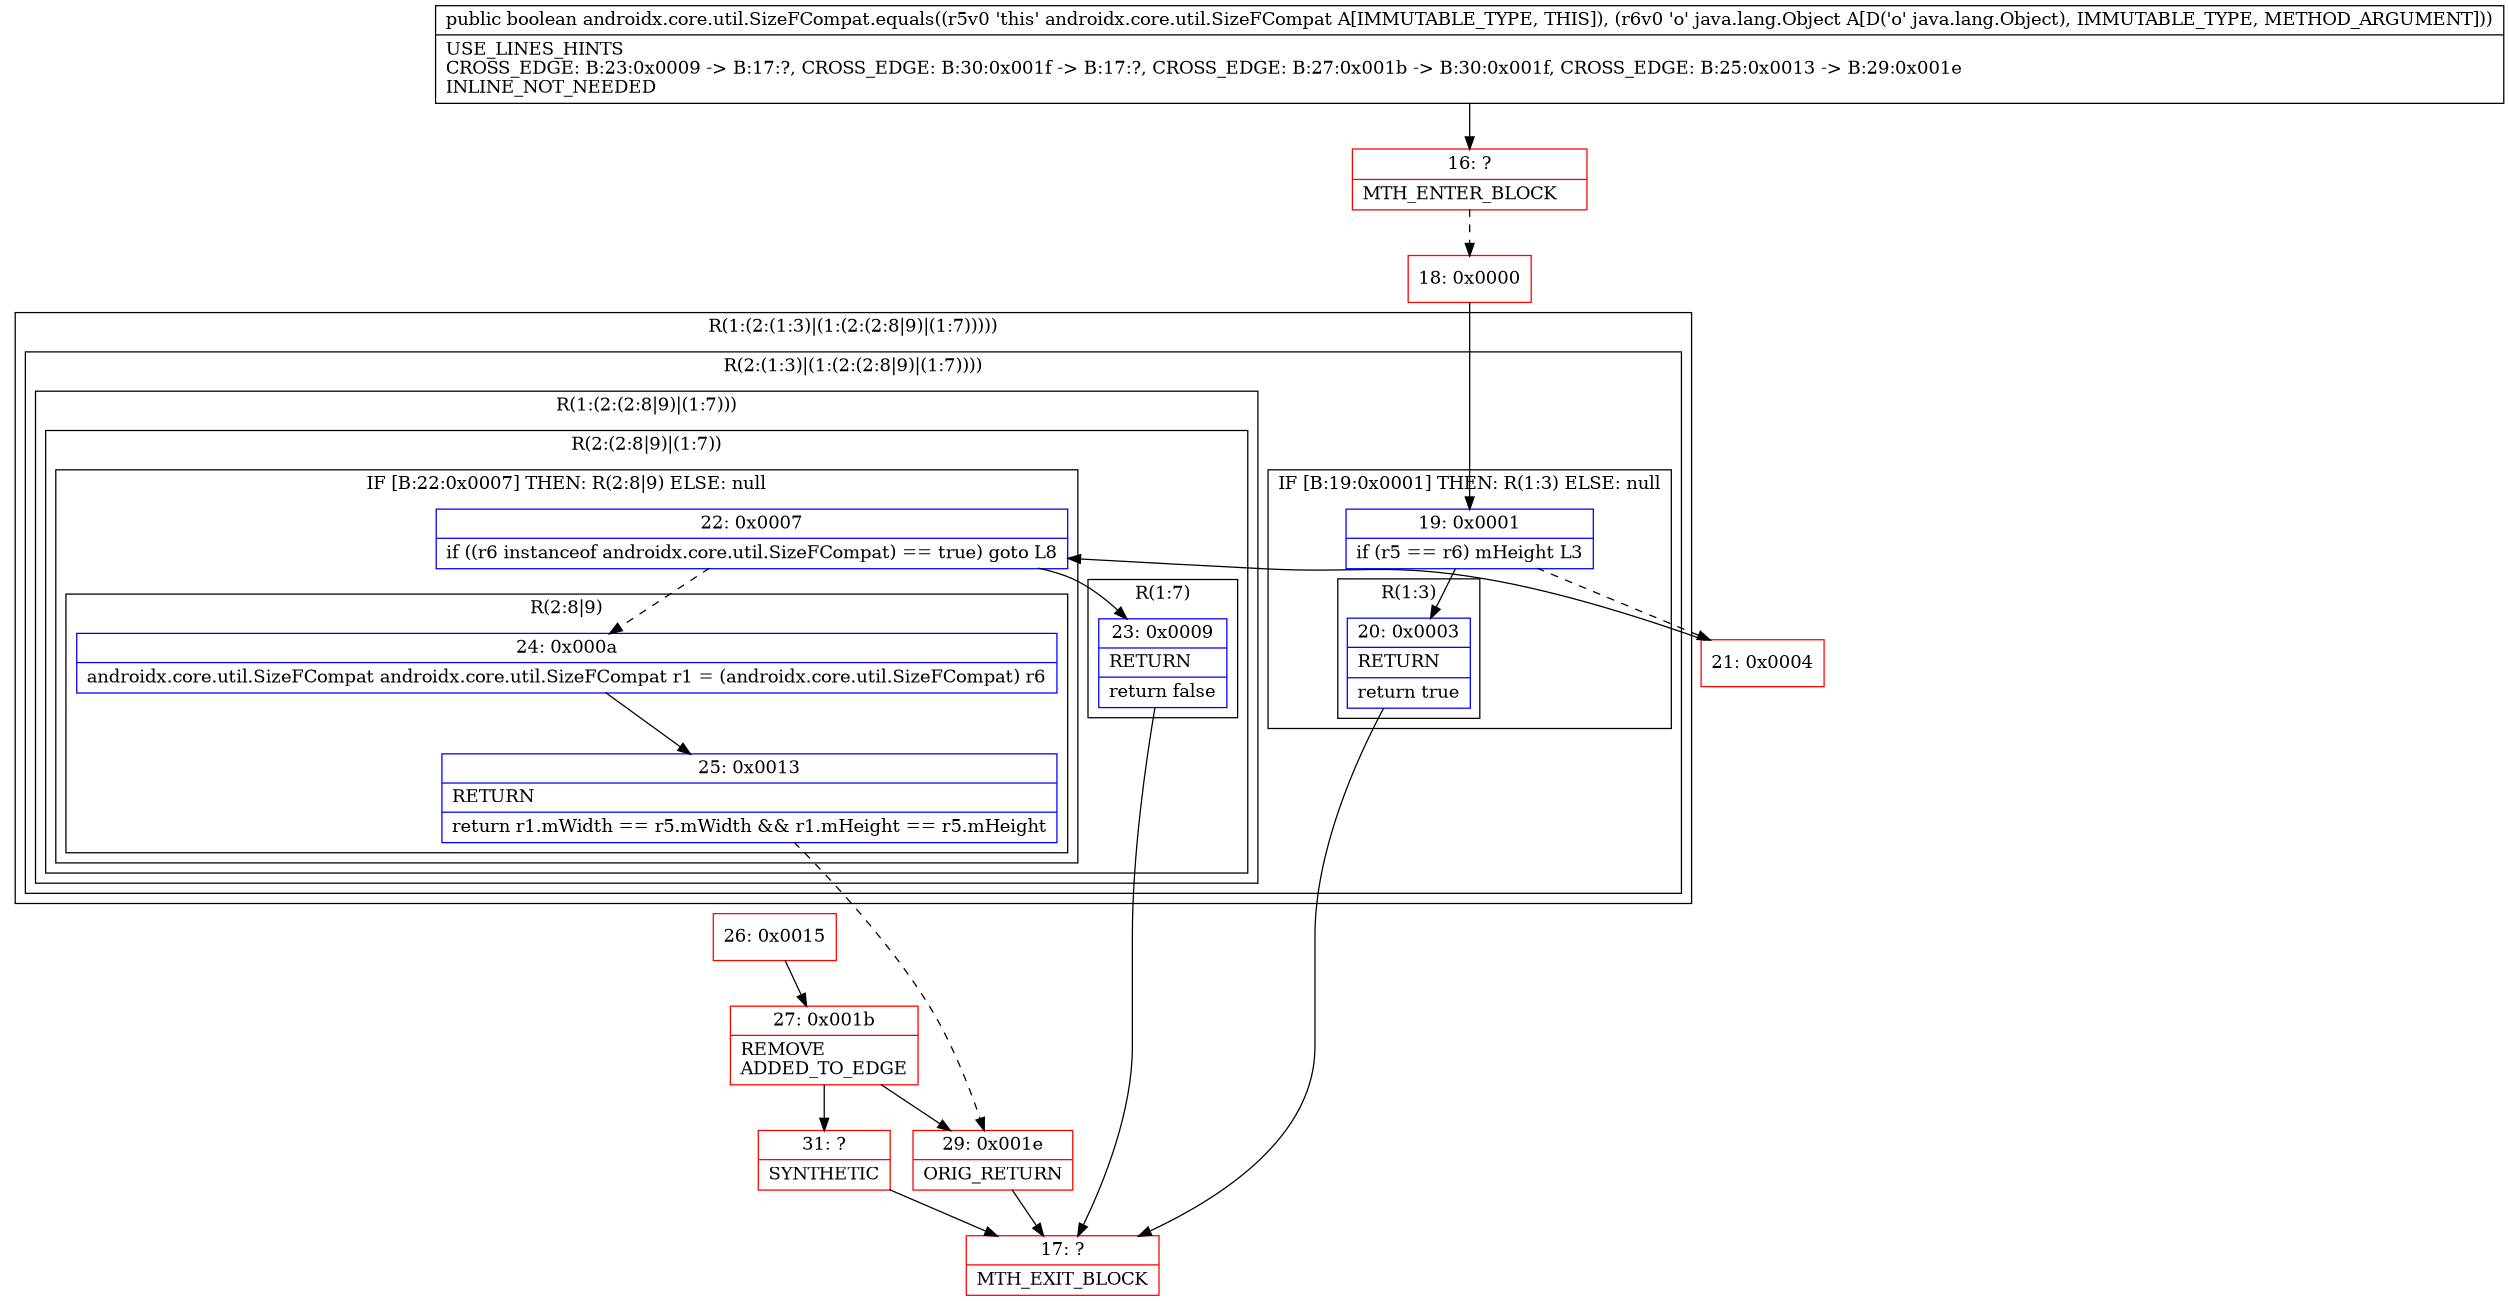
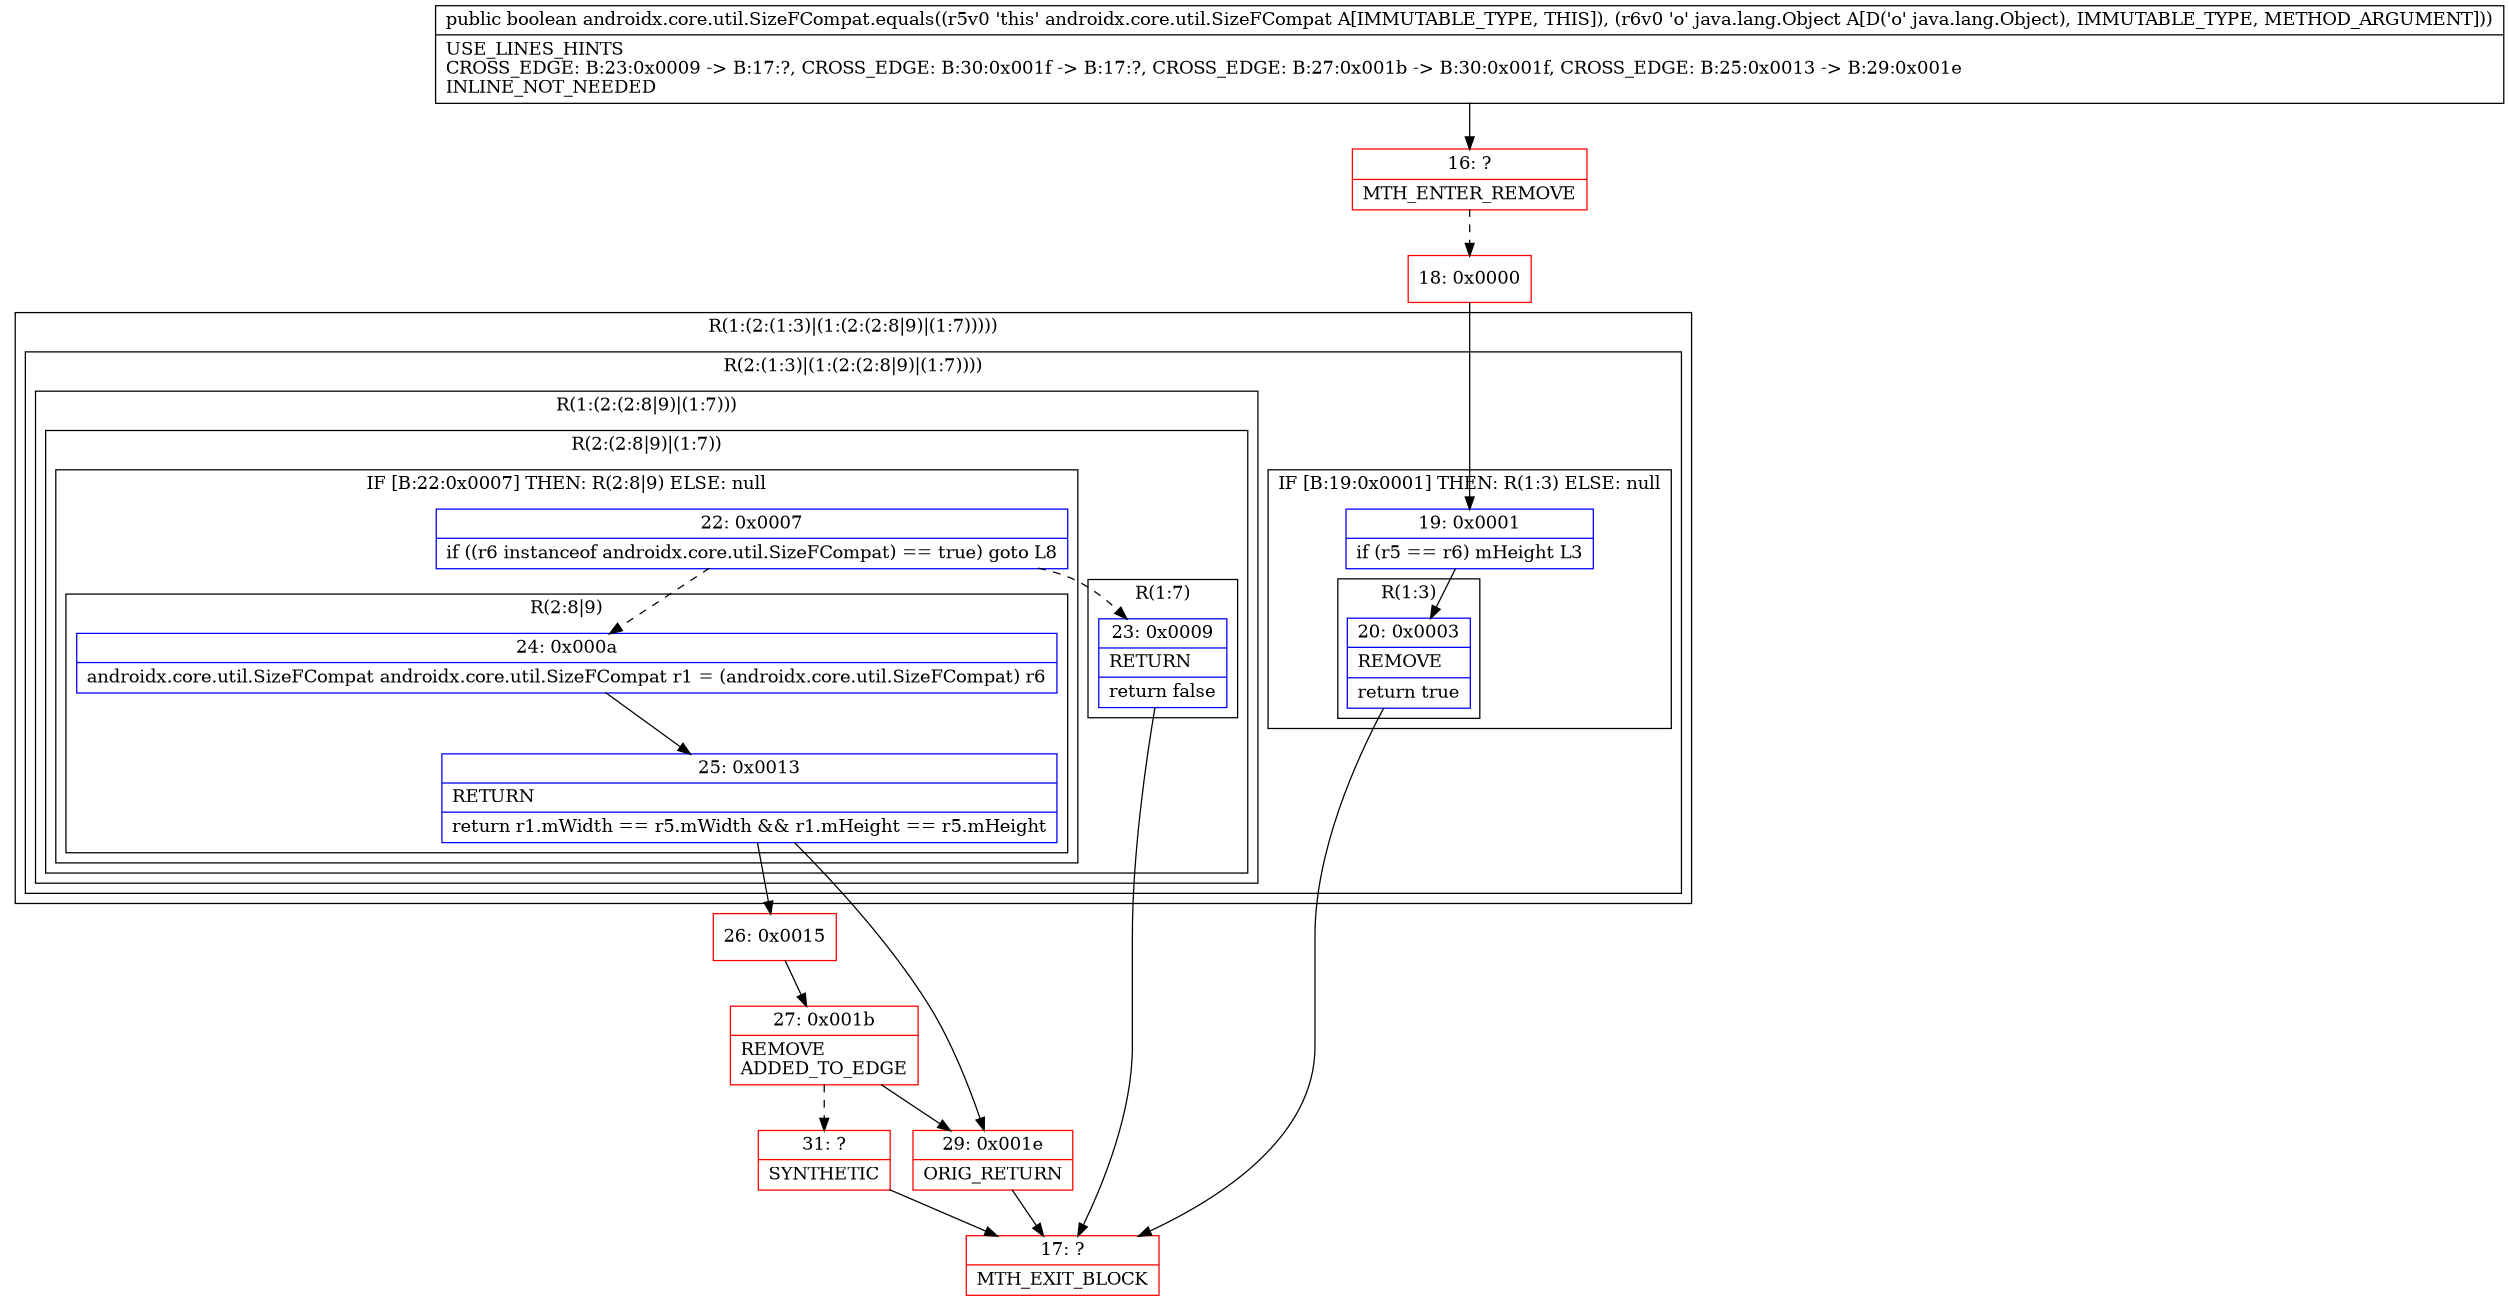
(1460, 194) -> (1470, 194)
(1069, 577) -> (1069, 577)
(1399, 662) -> (1400, 662)
(1763, 663) -> none
none -> (763, 872)
(904, 969) -> (904, 969)
(824, 1101) -> (824, 1101)
